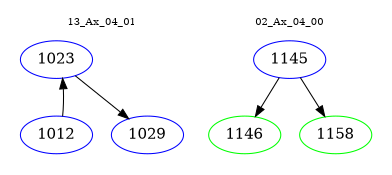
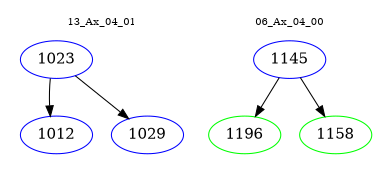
(290, 22) -> (290, 22)
(63, 103) -> (49, 92)
(245, 135) -> (245, 135)
